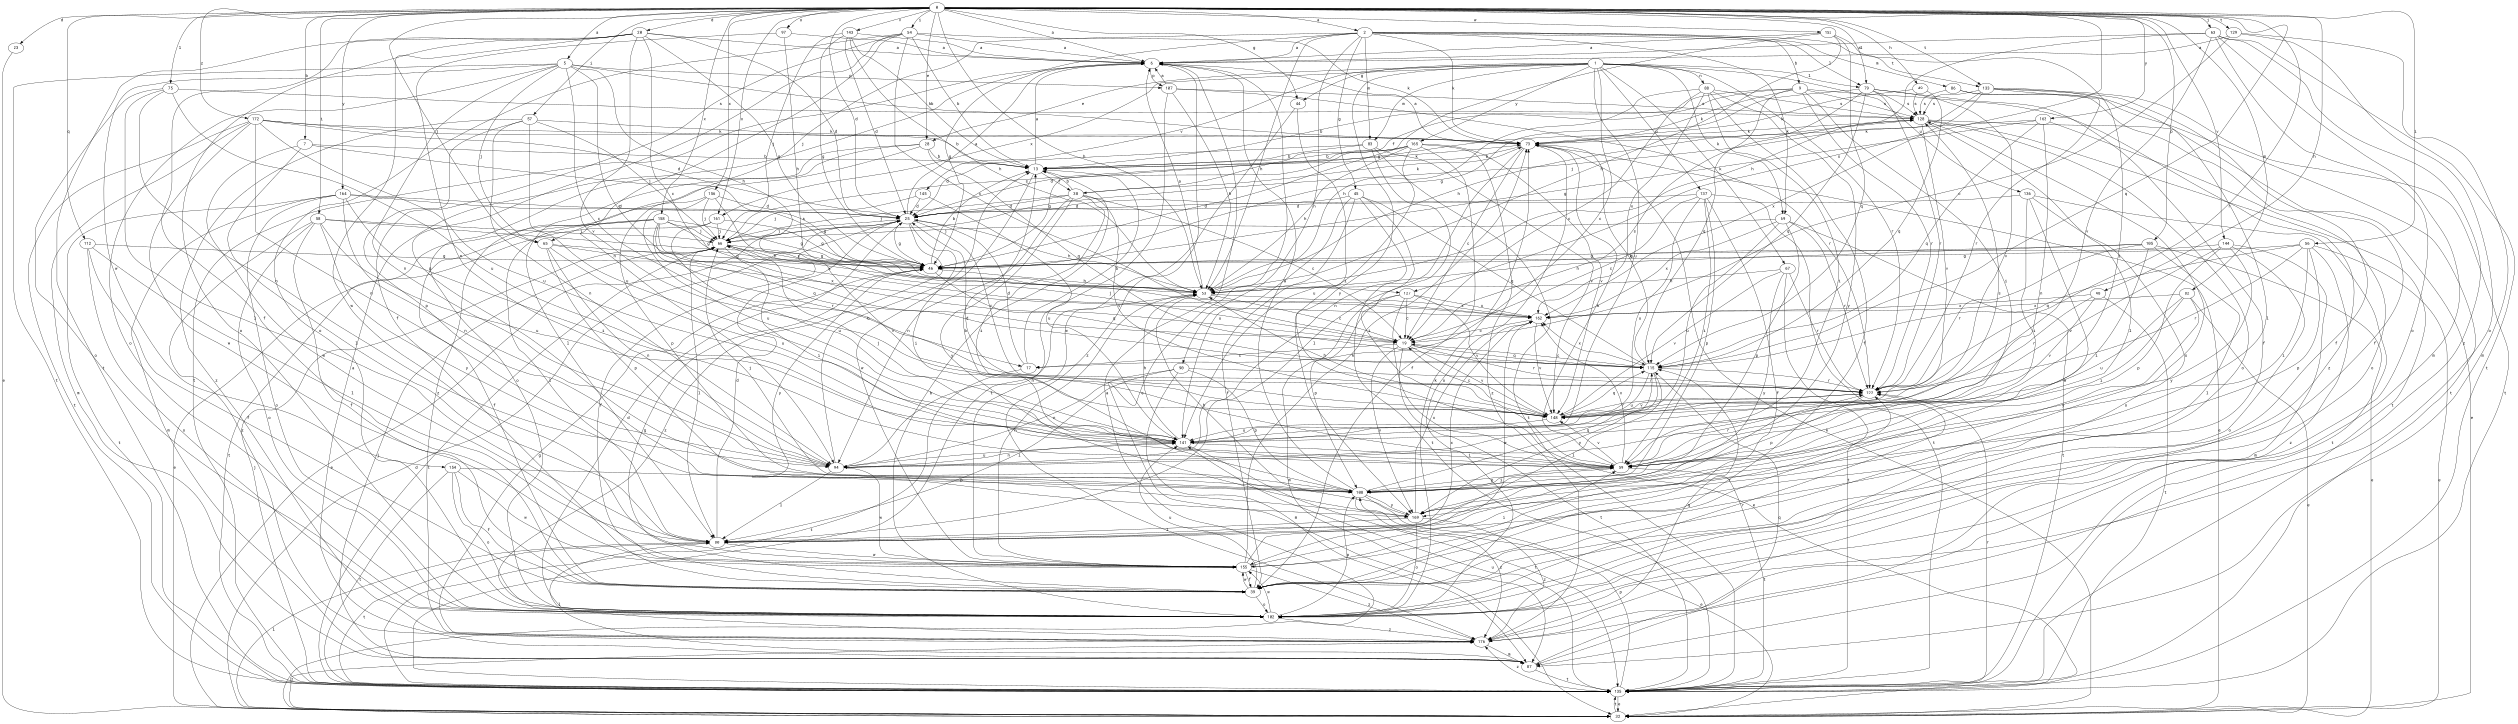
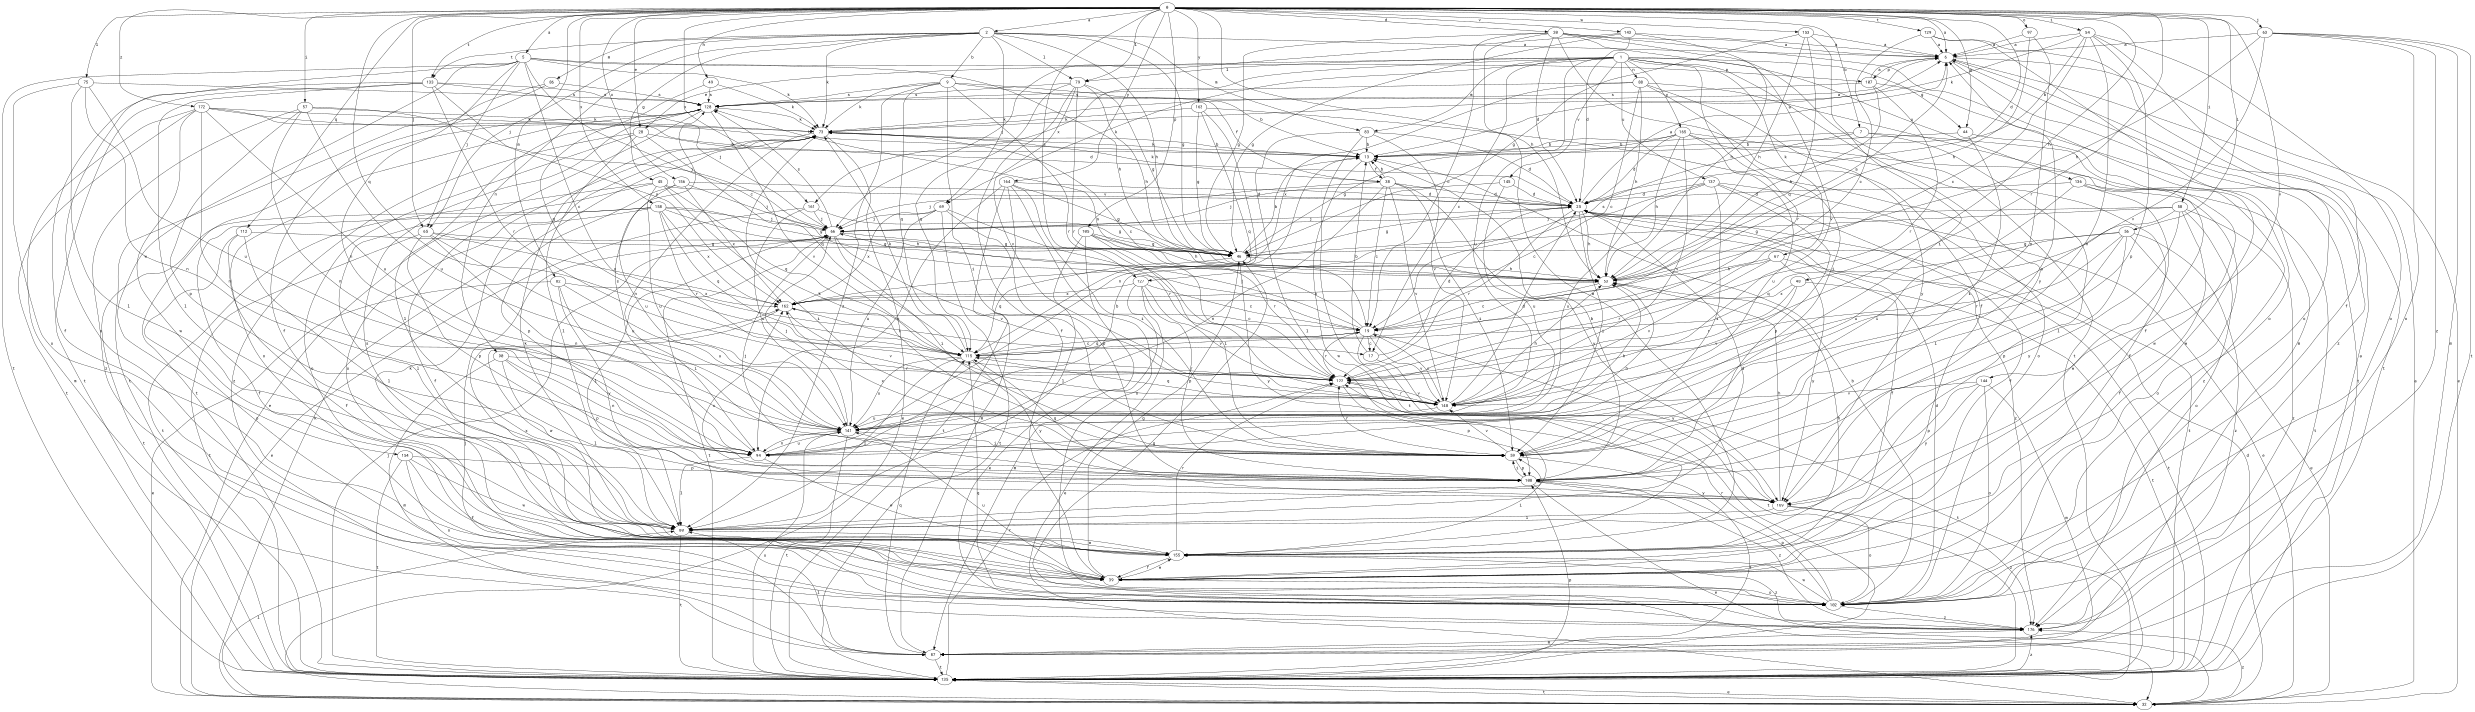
(16, 48) -> none
(929, 106) -> (1668, 146)
(1077, 206) -> (1105, 194)
(1612, 256) -> none
(2252, 428) -> (840, 308)
none -> (279, 626)
